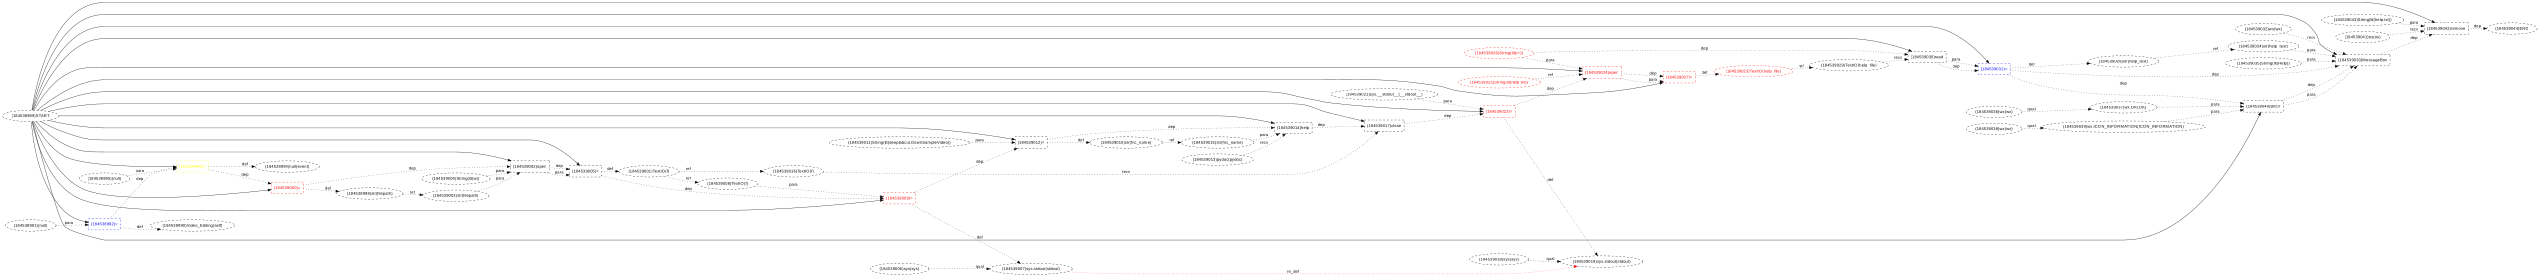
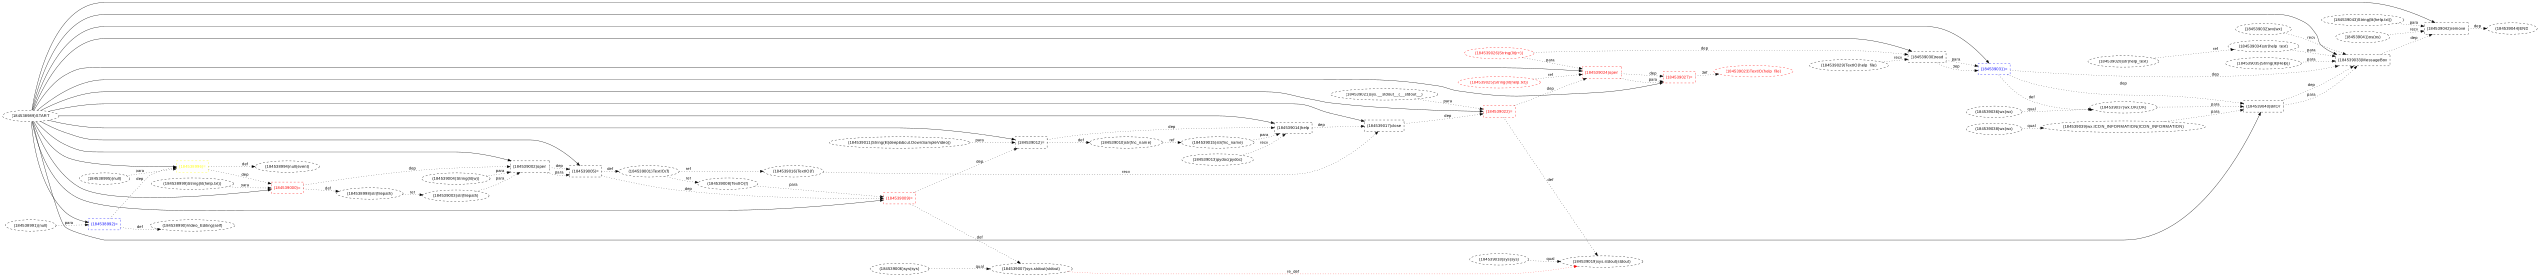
(2049, 66) -> (2039, 104)
(1800, 68) -> none
none -> (192, 184)
